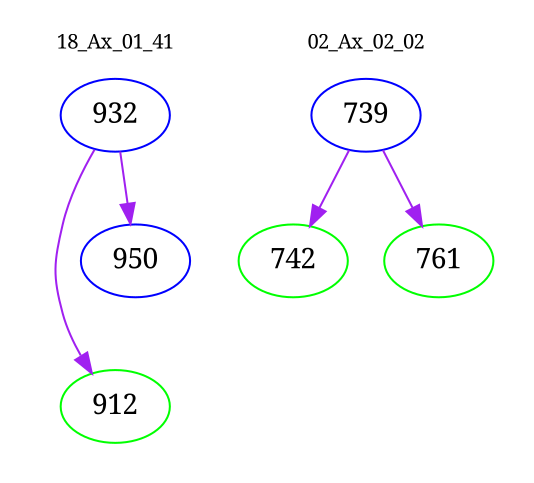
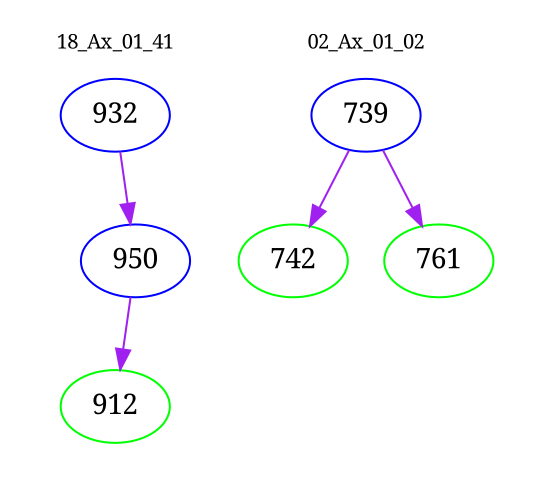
(366, 43) -> (366, 43)
(57, 251) -> (127, 323)
